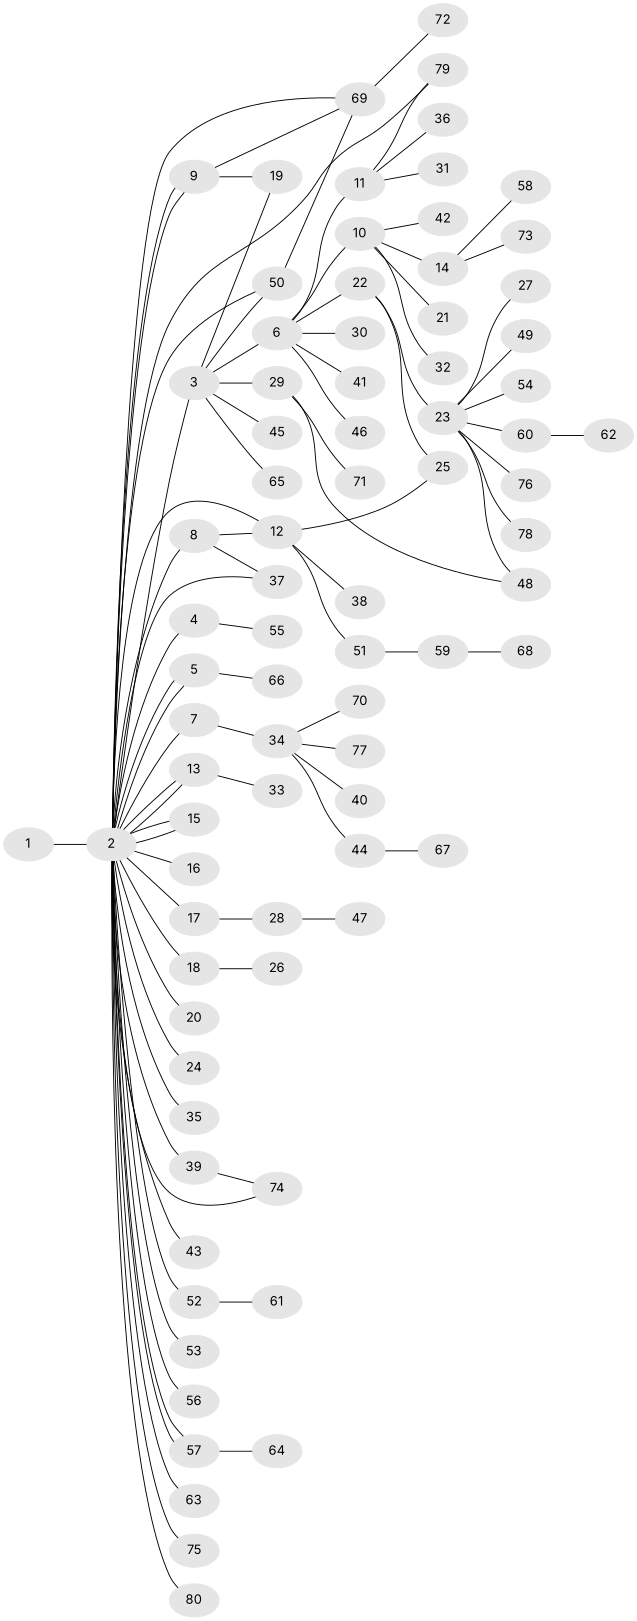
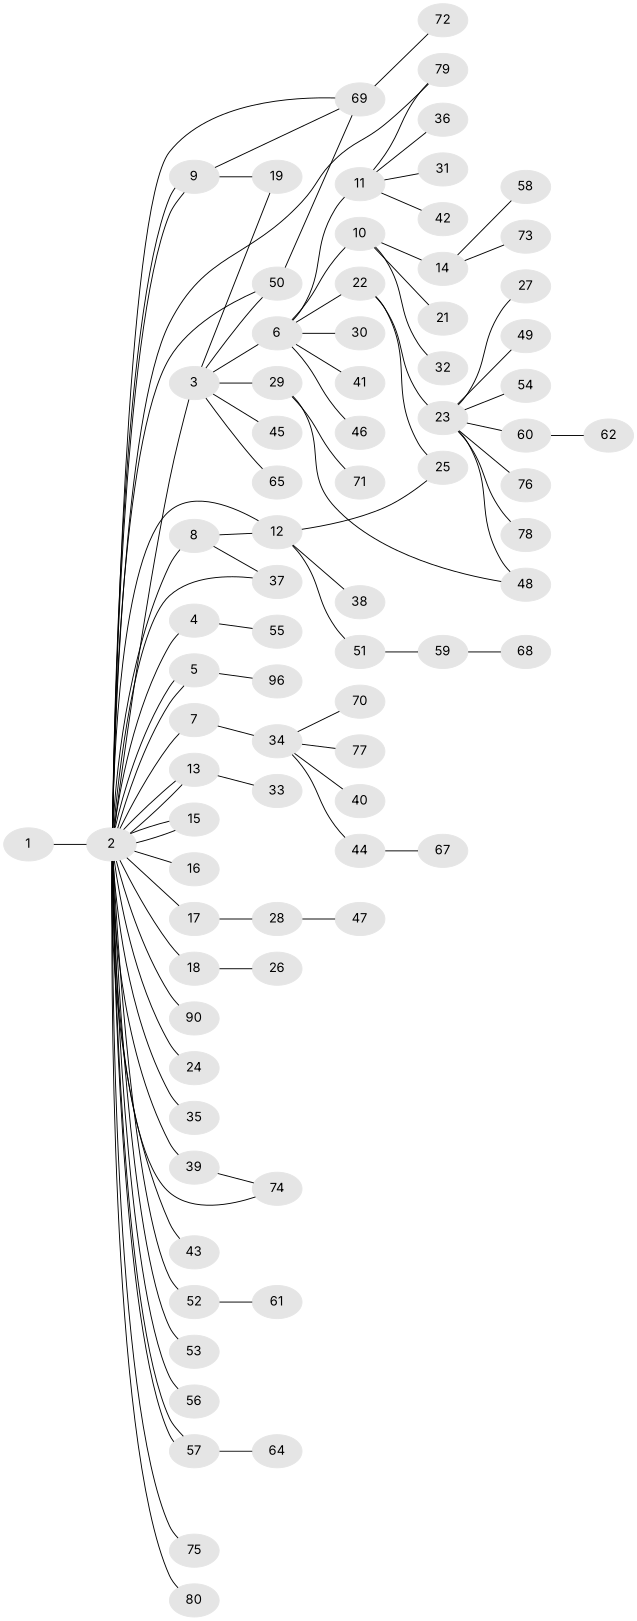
(402, 226) -> (401, 202)
(277, 681) -> (277, 681)
(194, 1018) -> (194, 1018)
(194, 1501) -> none
